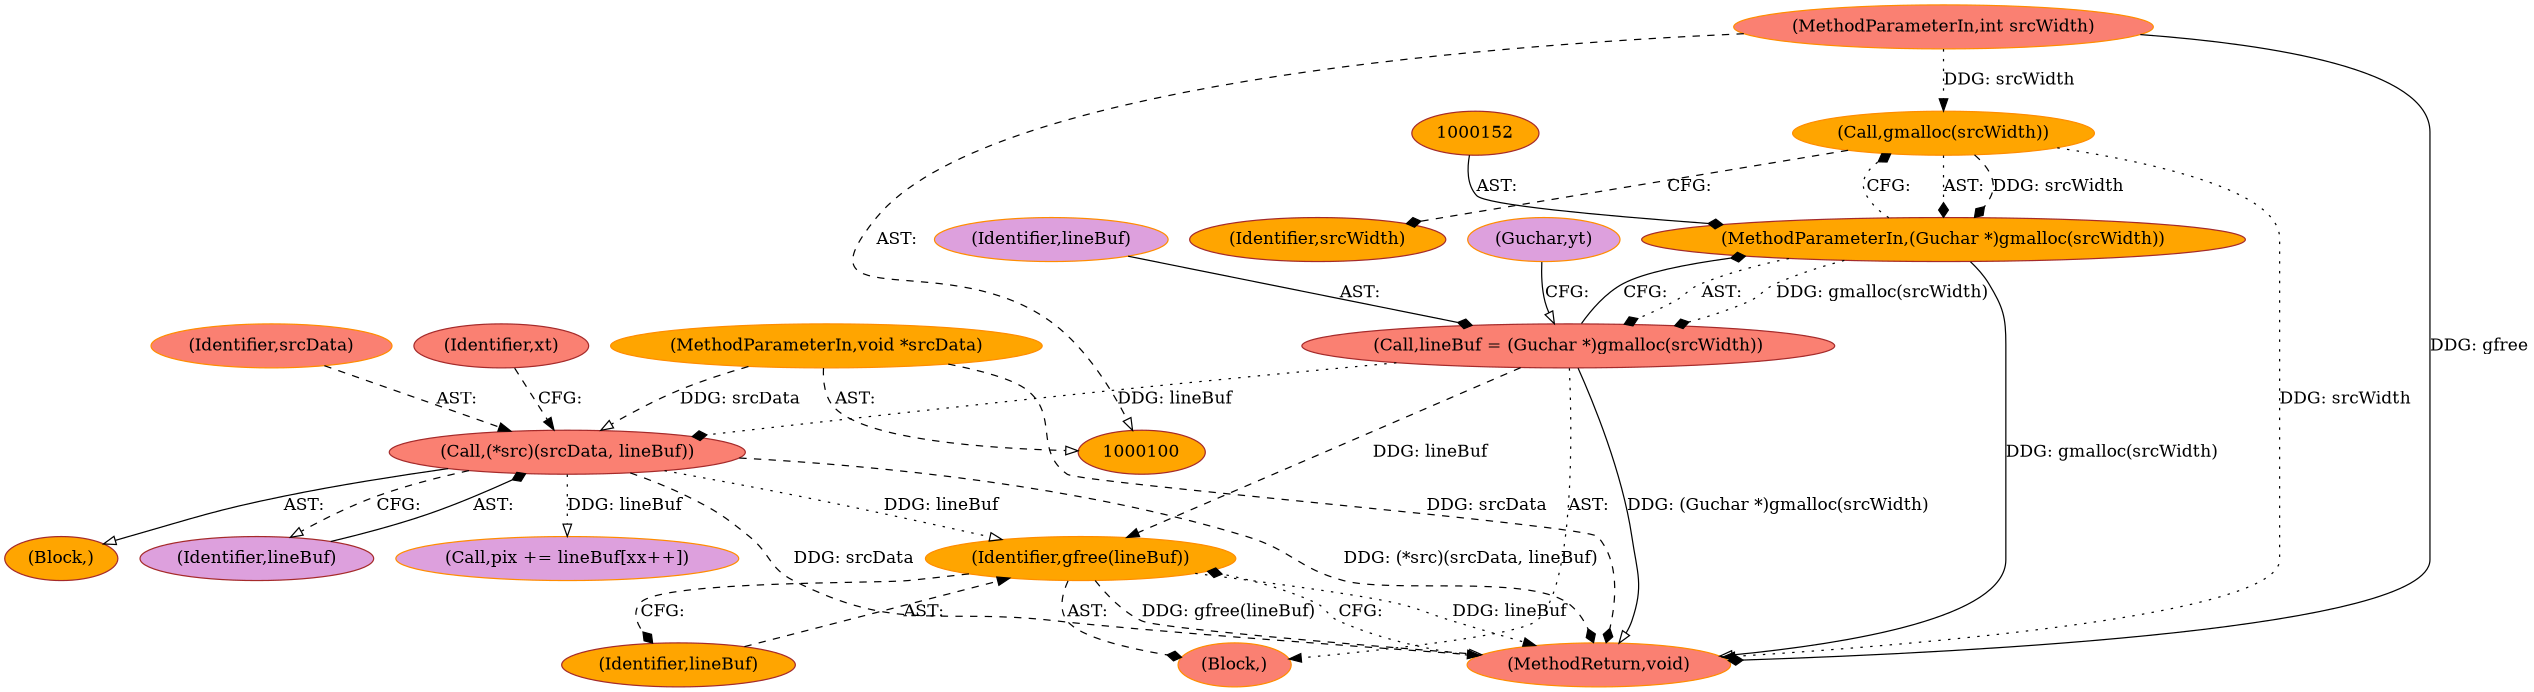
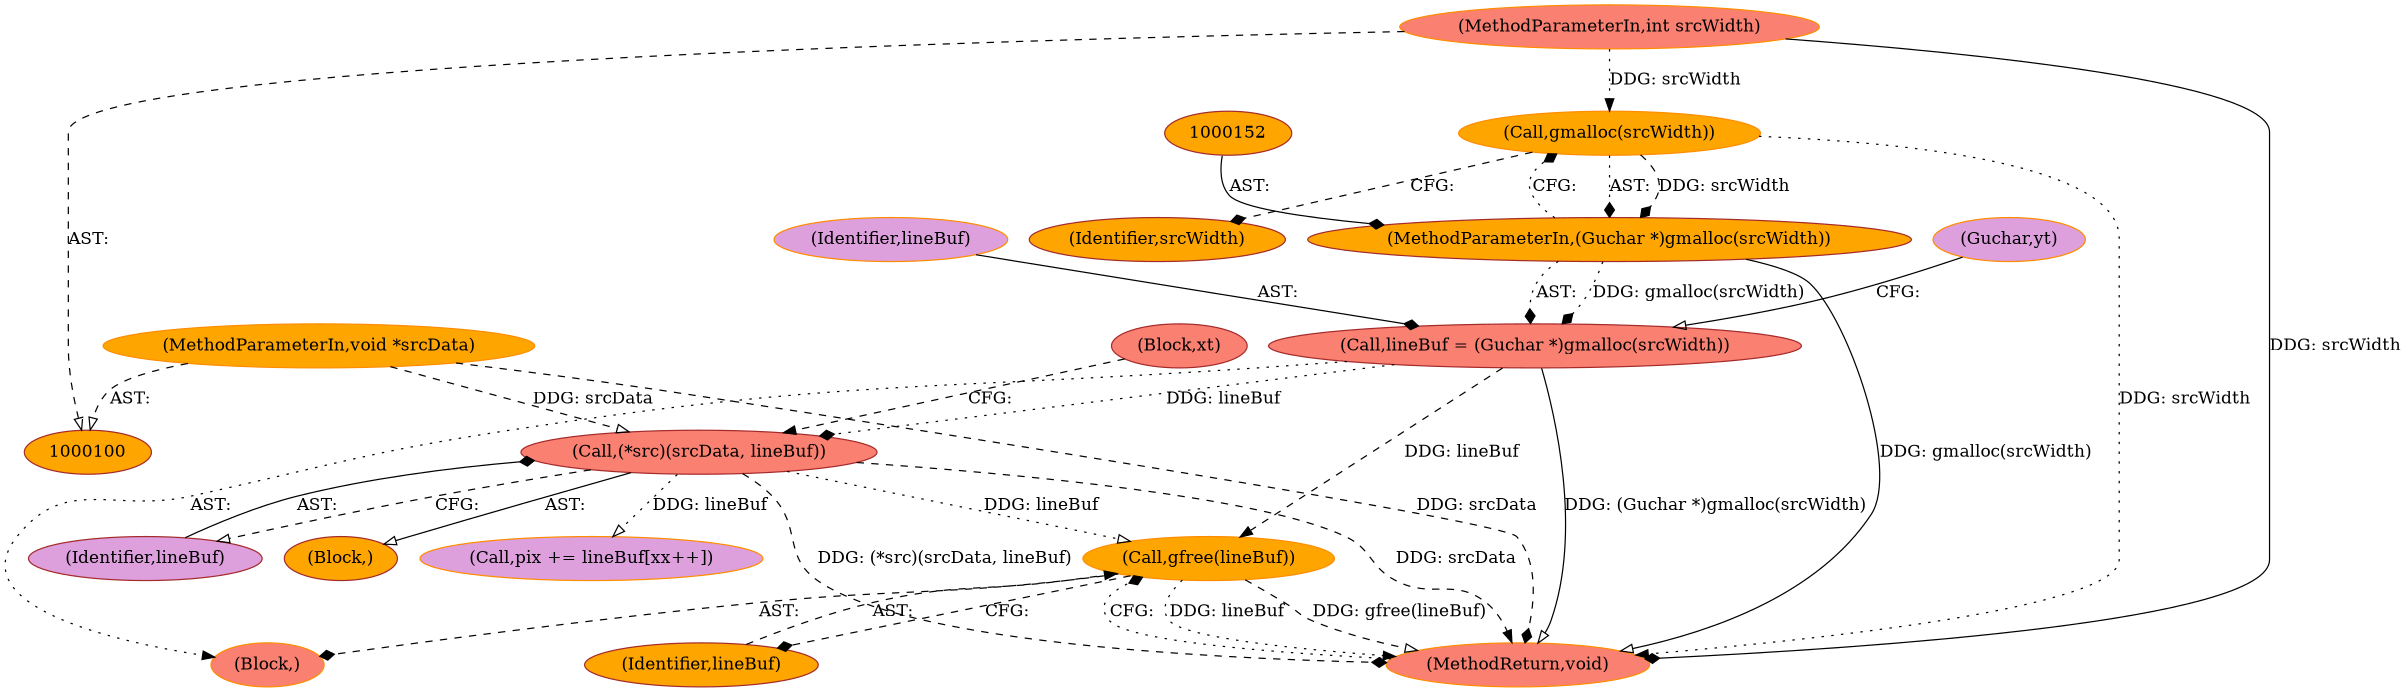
(1648, 274) -> none
(272, 346) -> none
(501, 346) -> (1179, 346)
(2479, 346) -> (2336, 346)
(1081, 559) -> (1209, 559)
